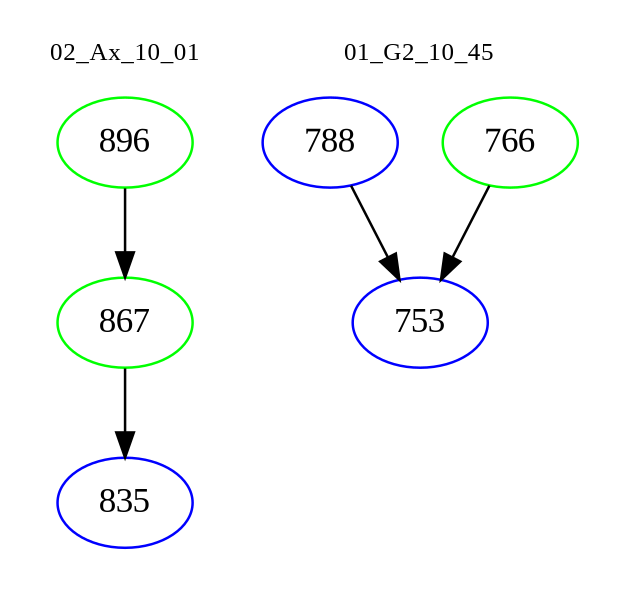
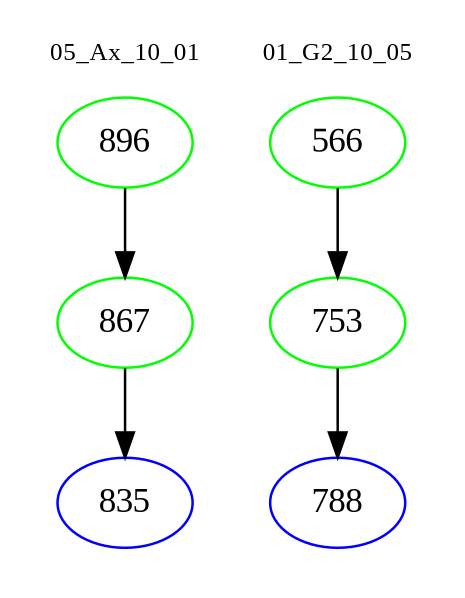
(126, 54) -> (126, 54)
(420, 54) -> (339, 54)
(510, 143) -> (338, 143)
(369, 221) -> (338, 400)
(420, 323) -> (338, 323)
